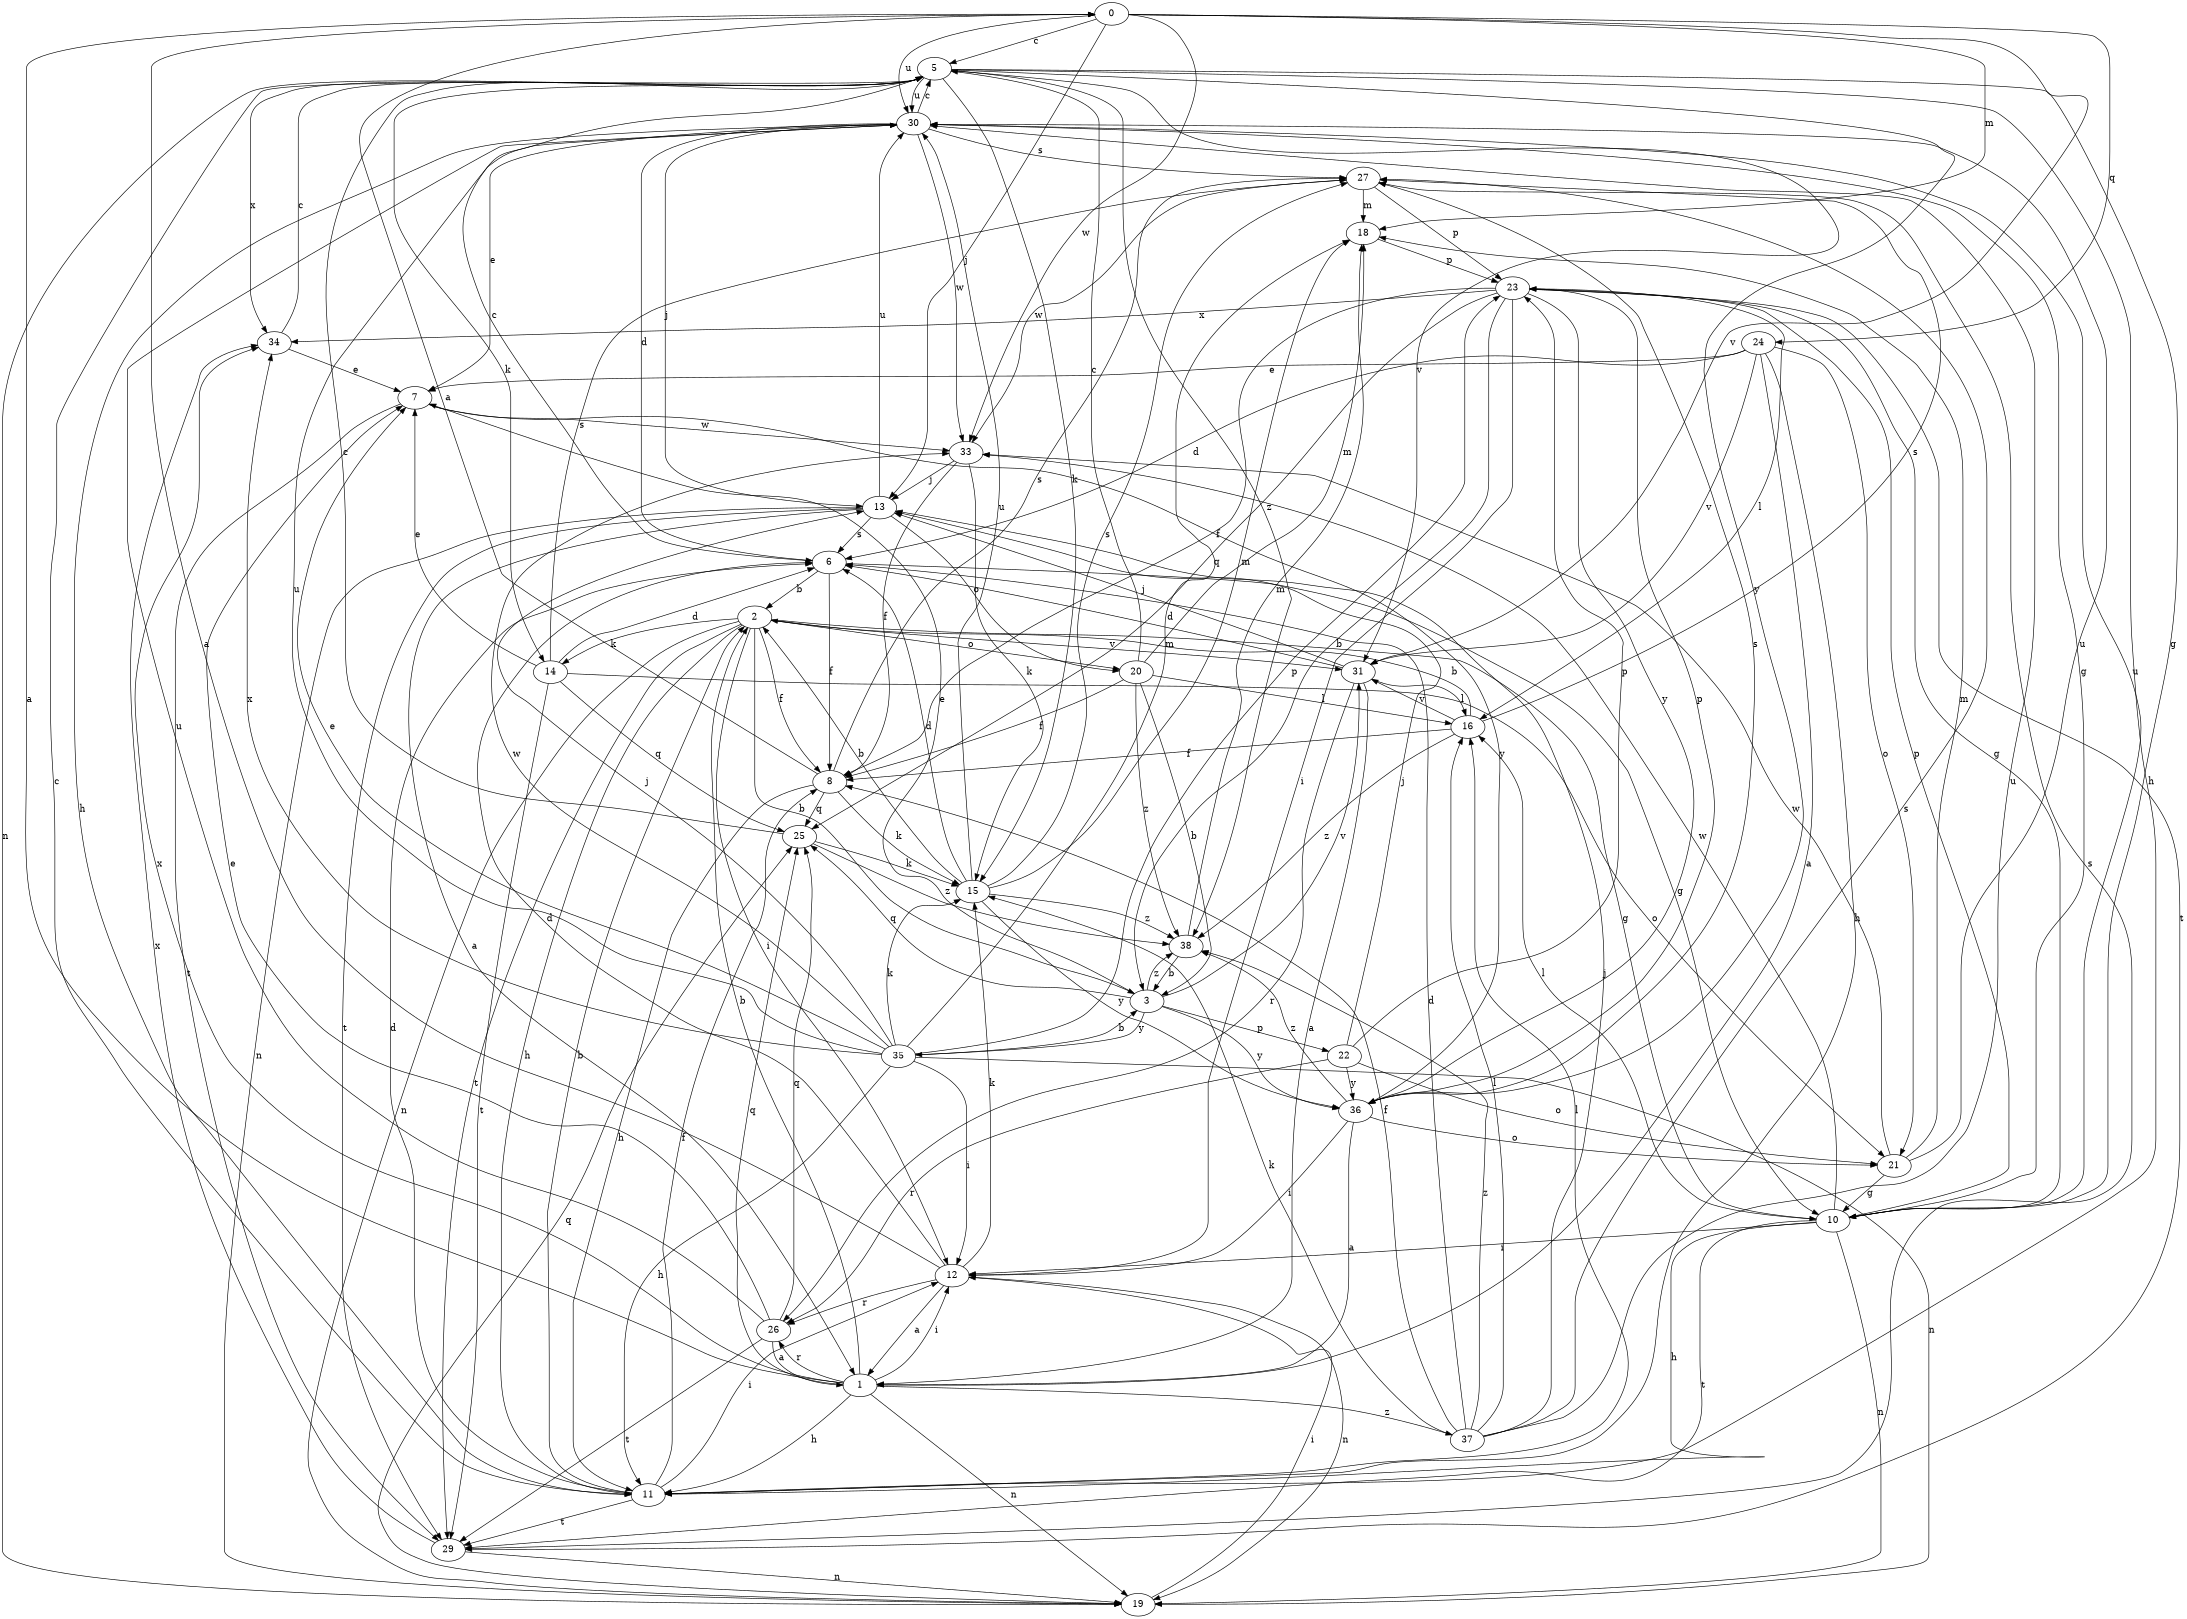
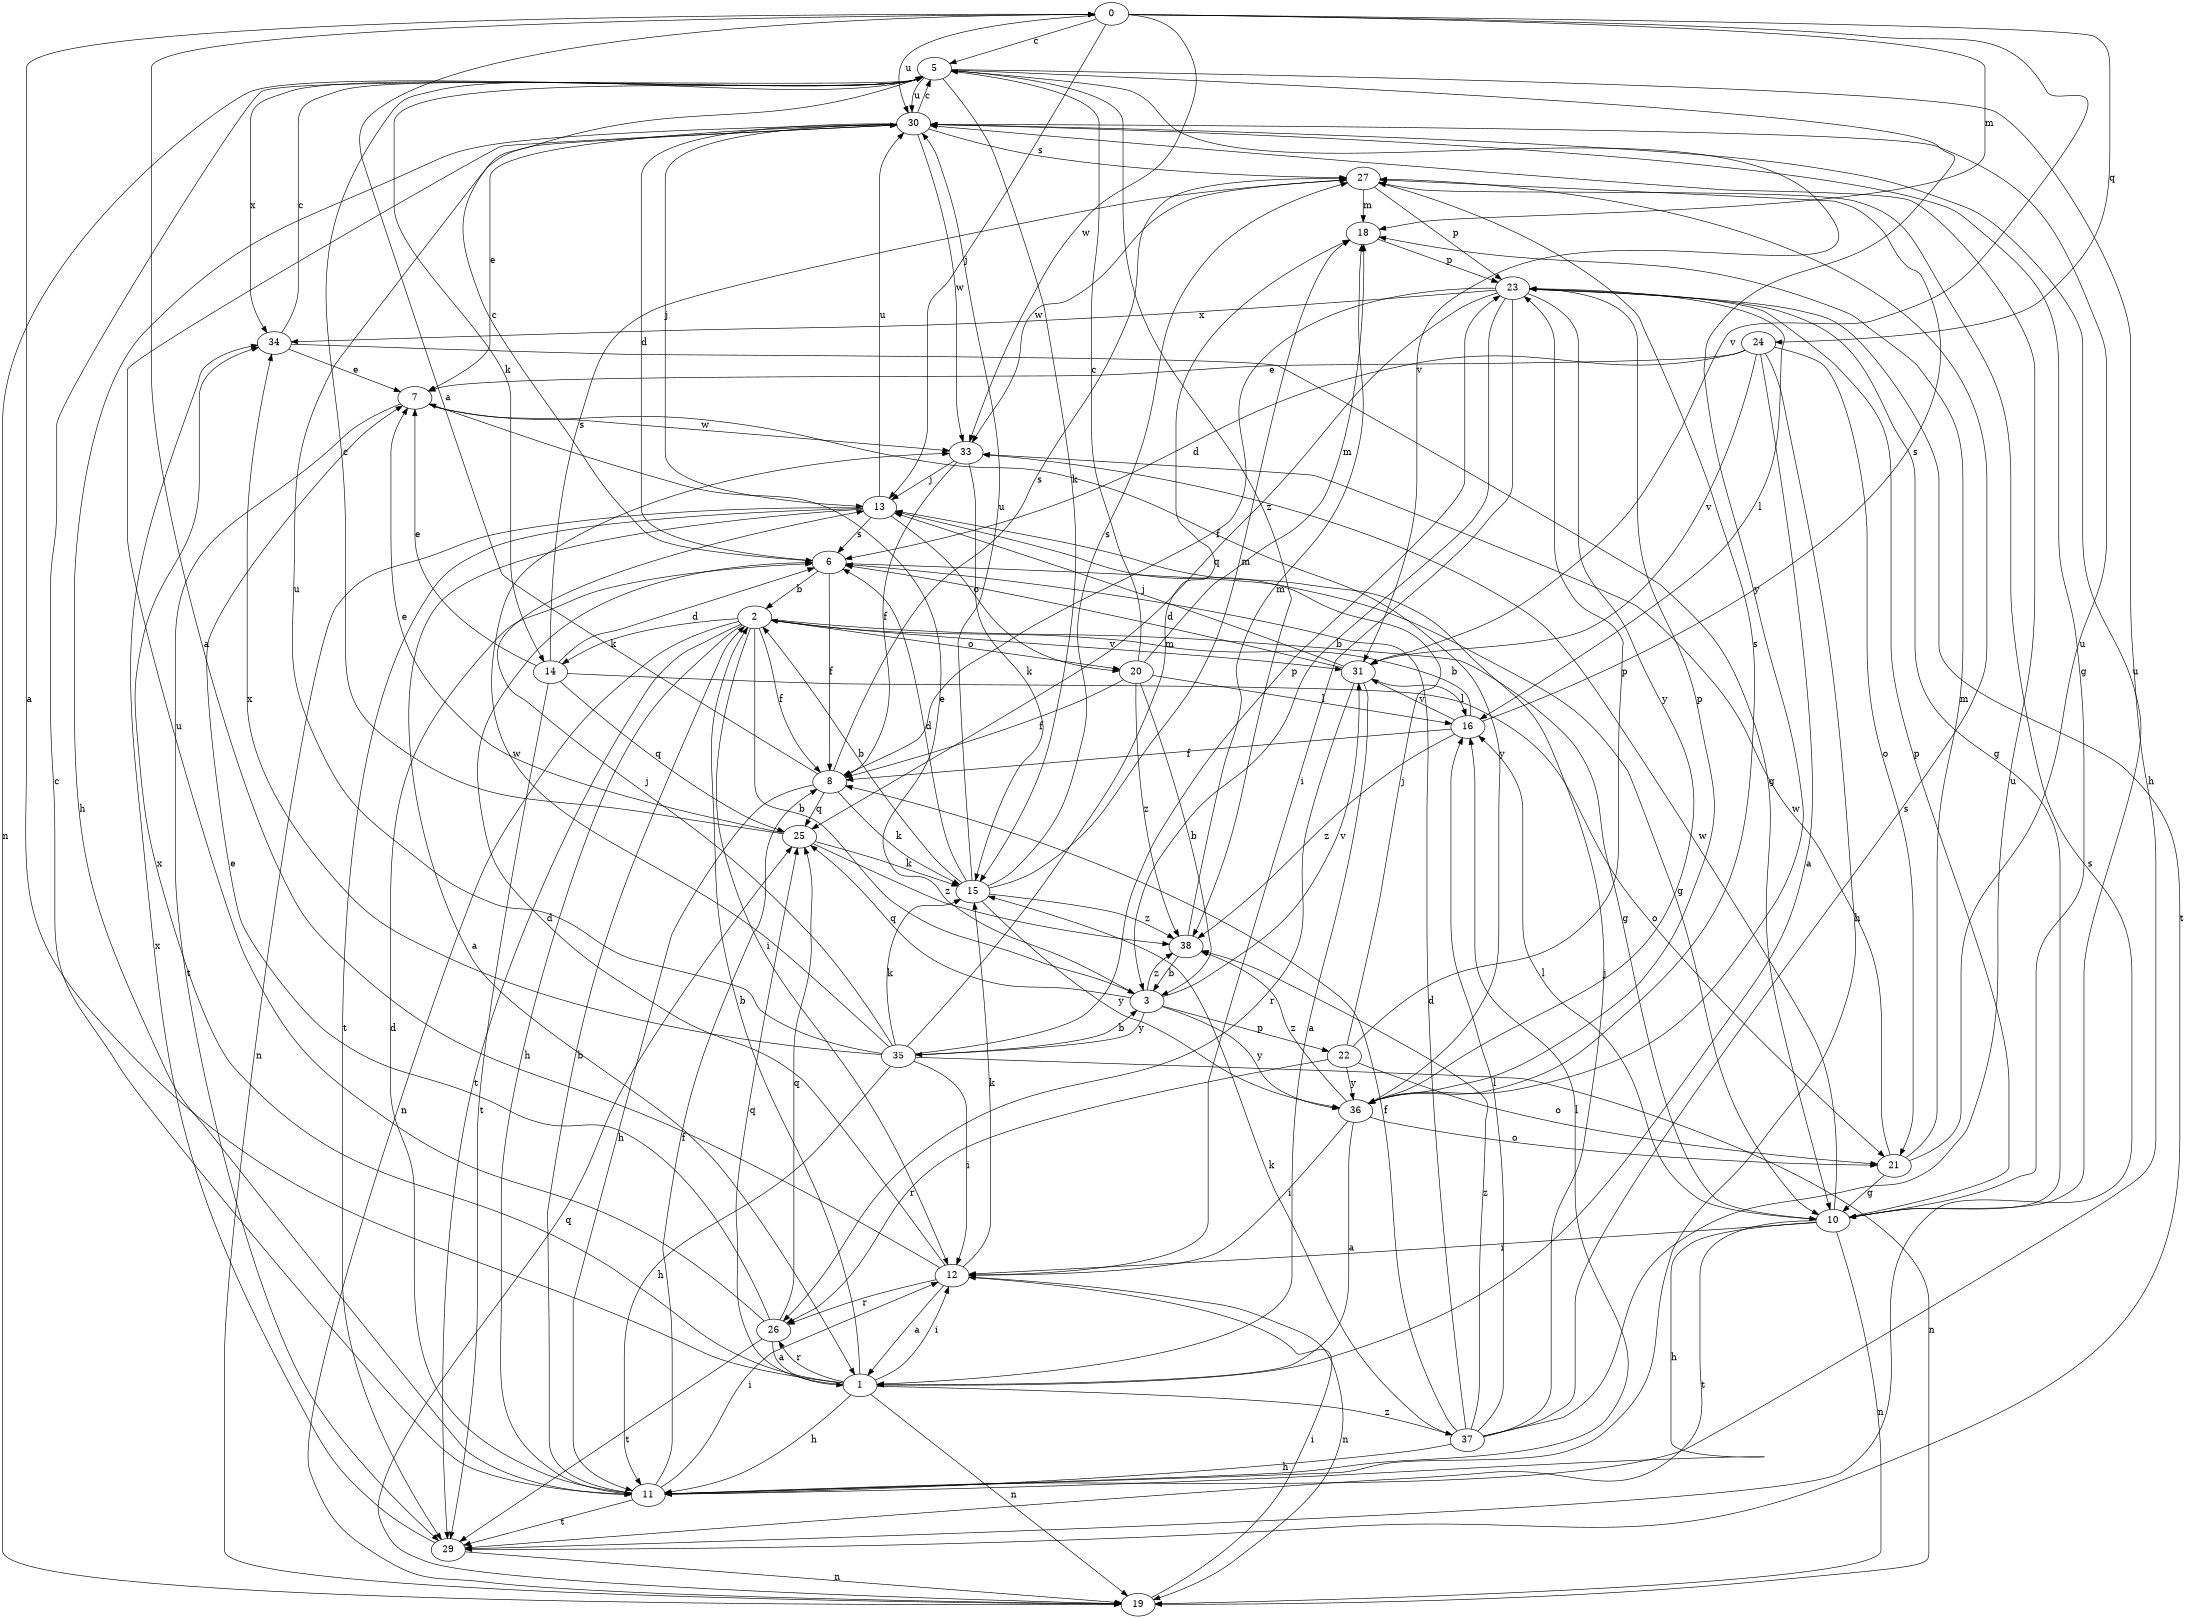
(2116, 216) -> (1328, 393)
(448, 854) -> (468, 725)
none -> (1160, 1474)
